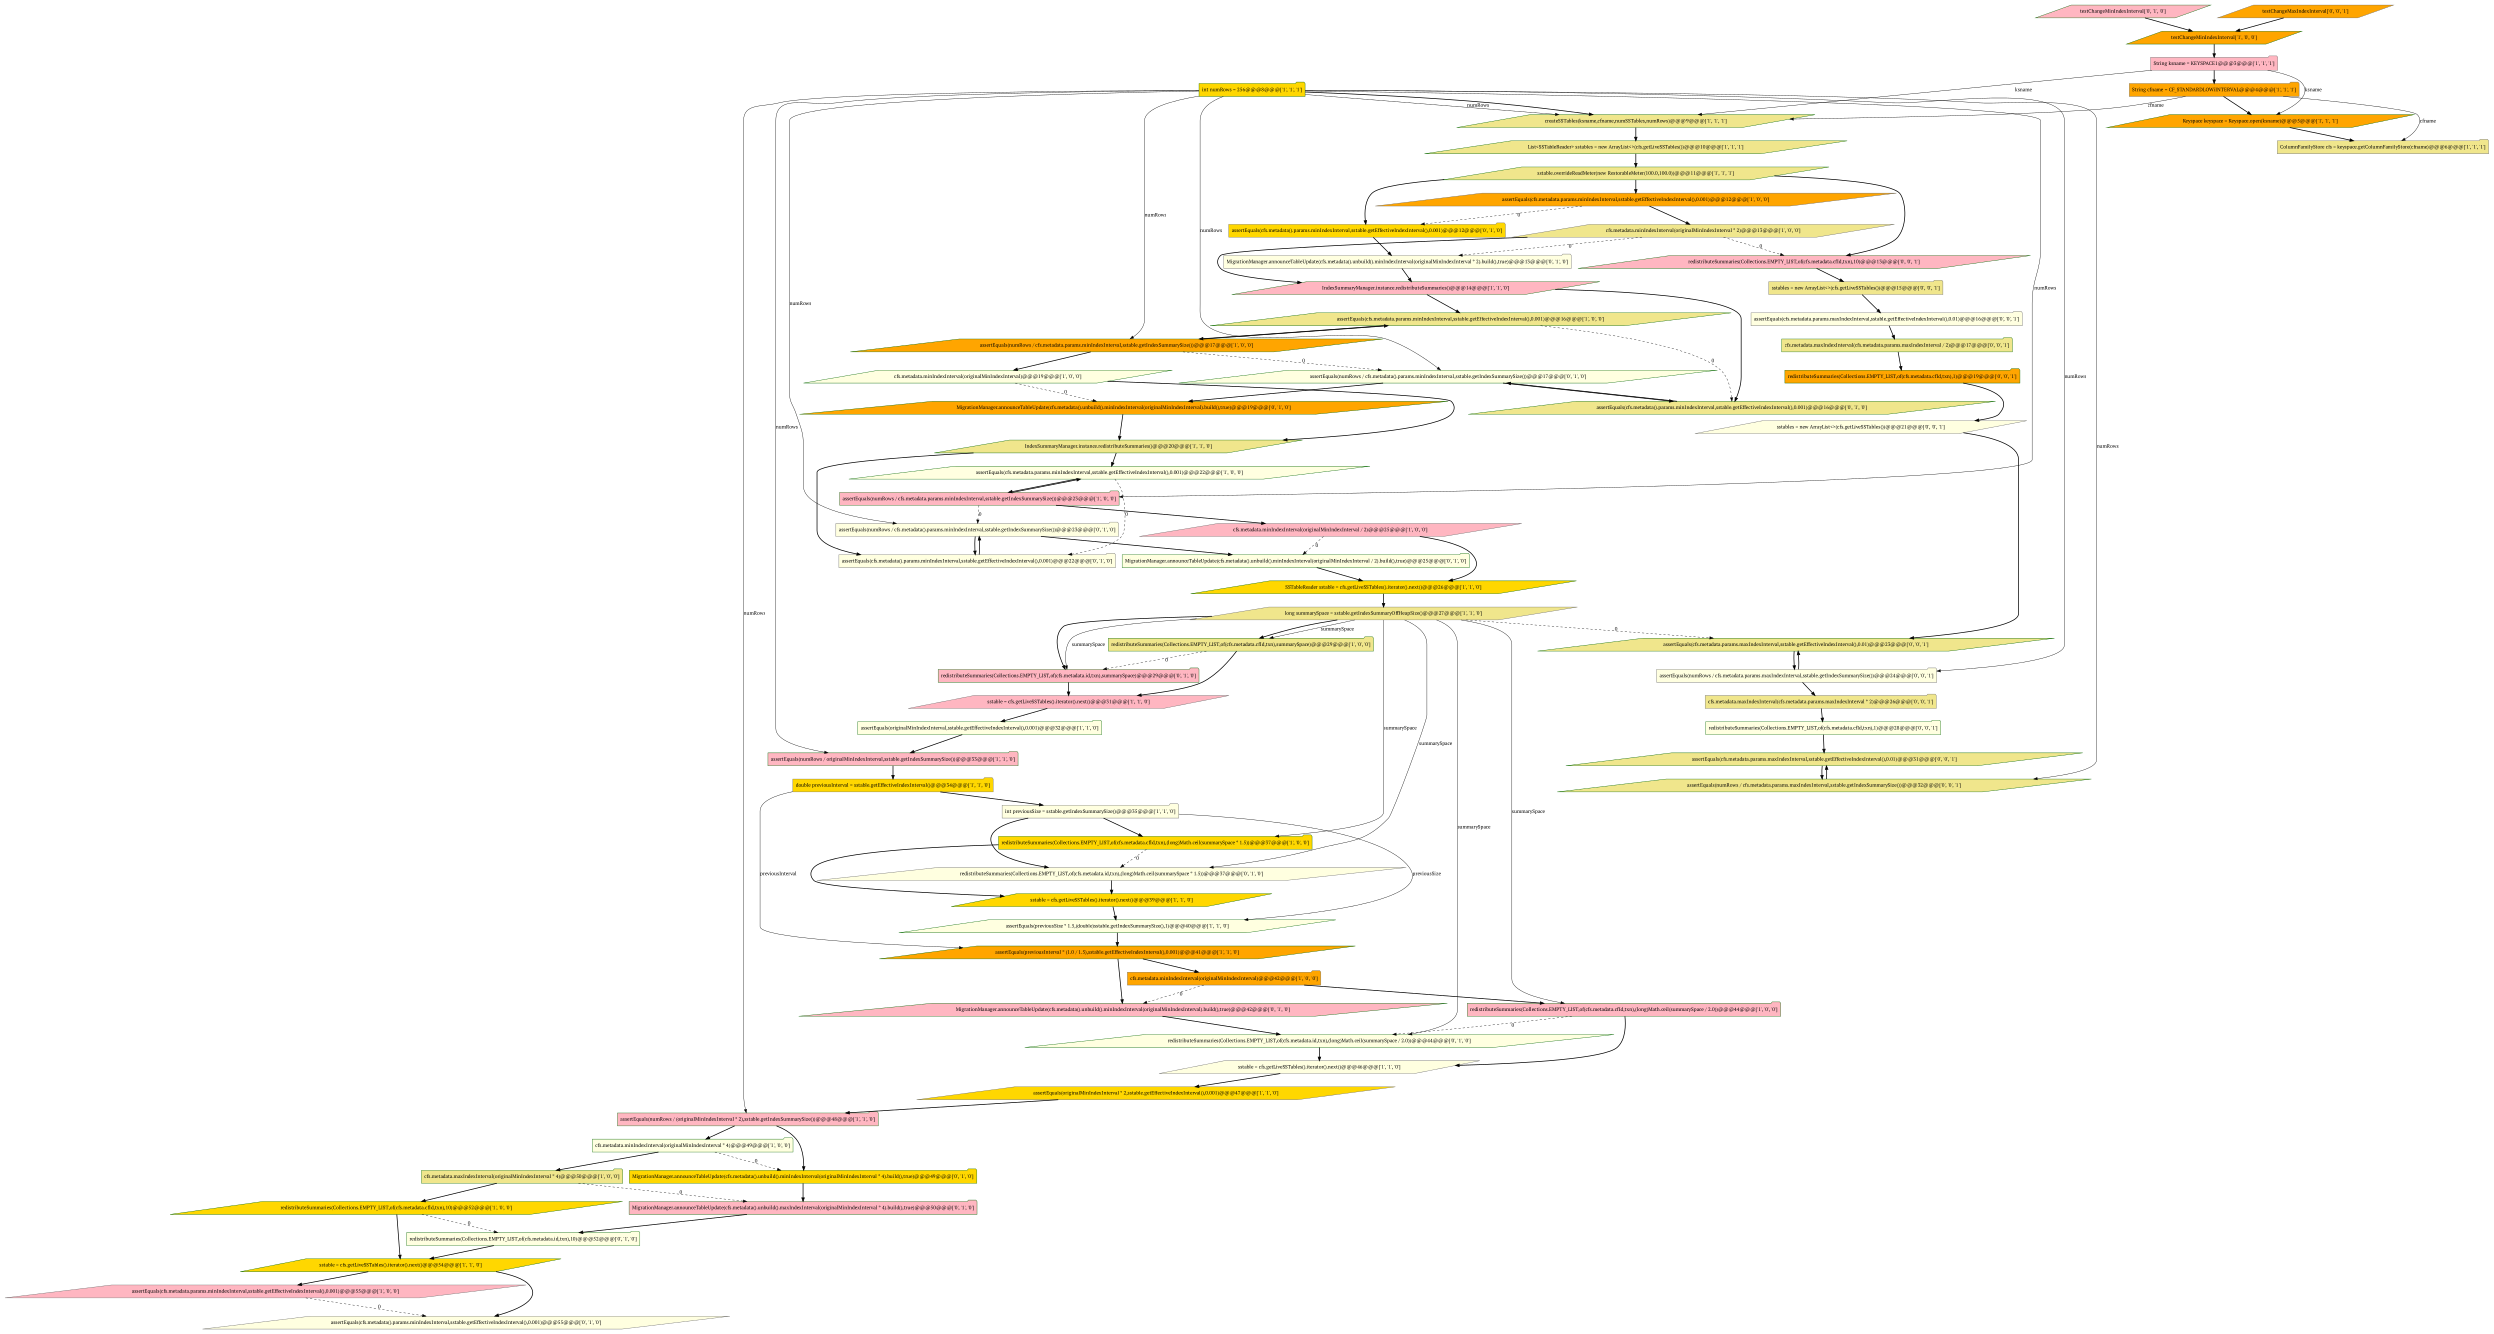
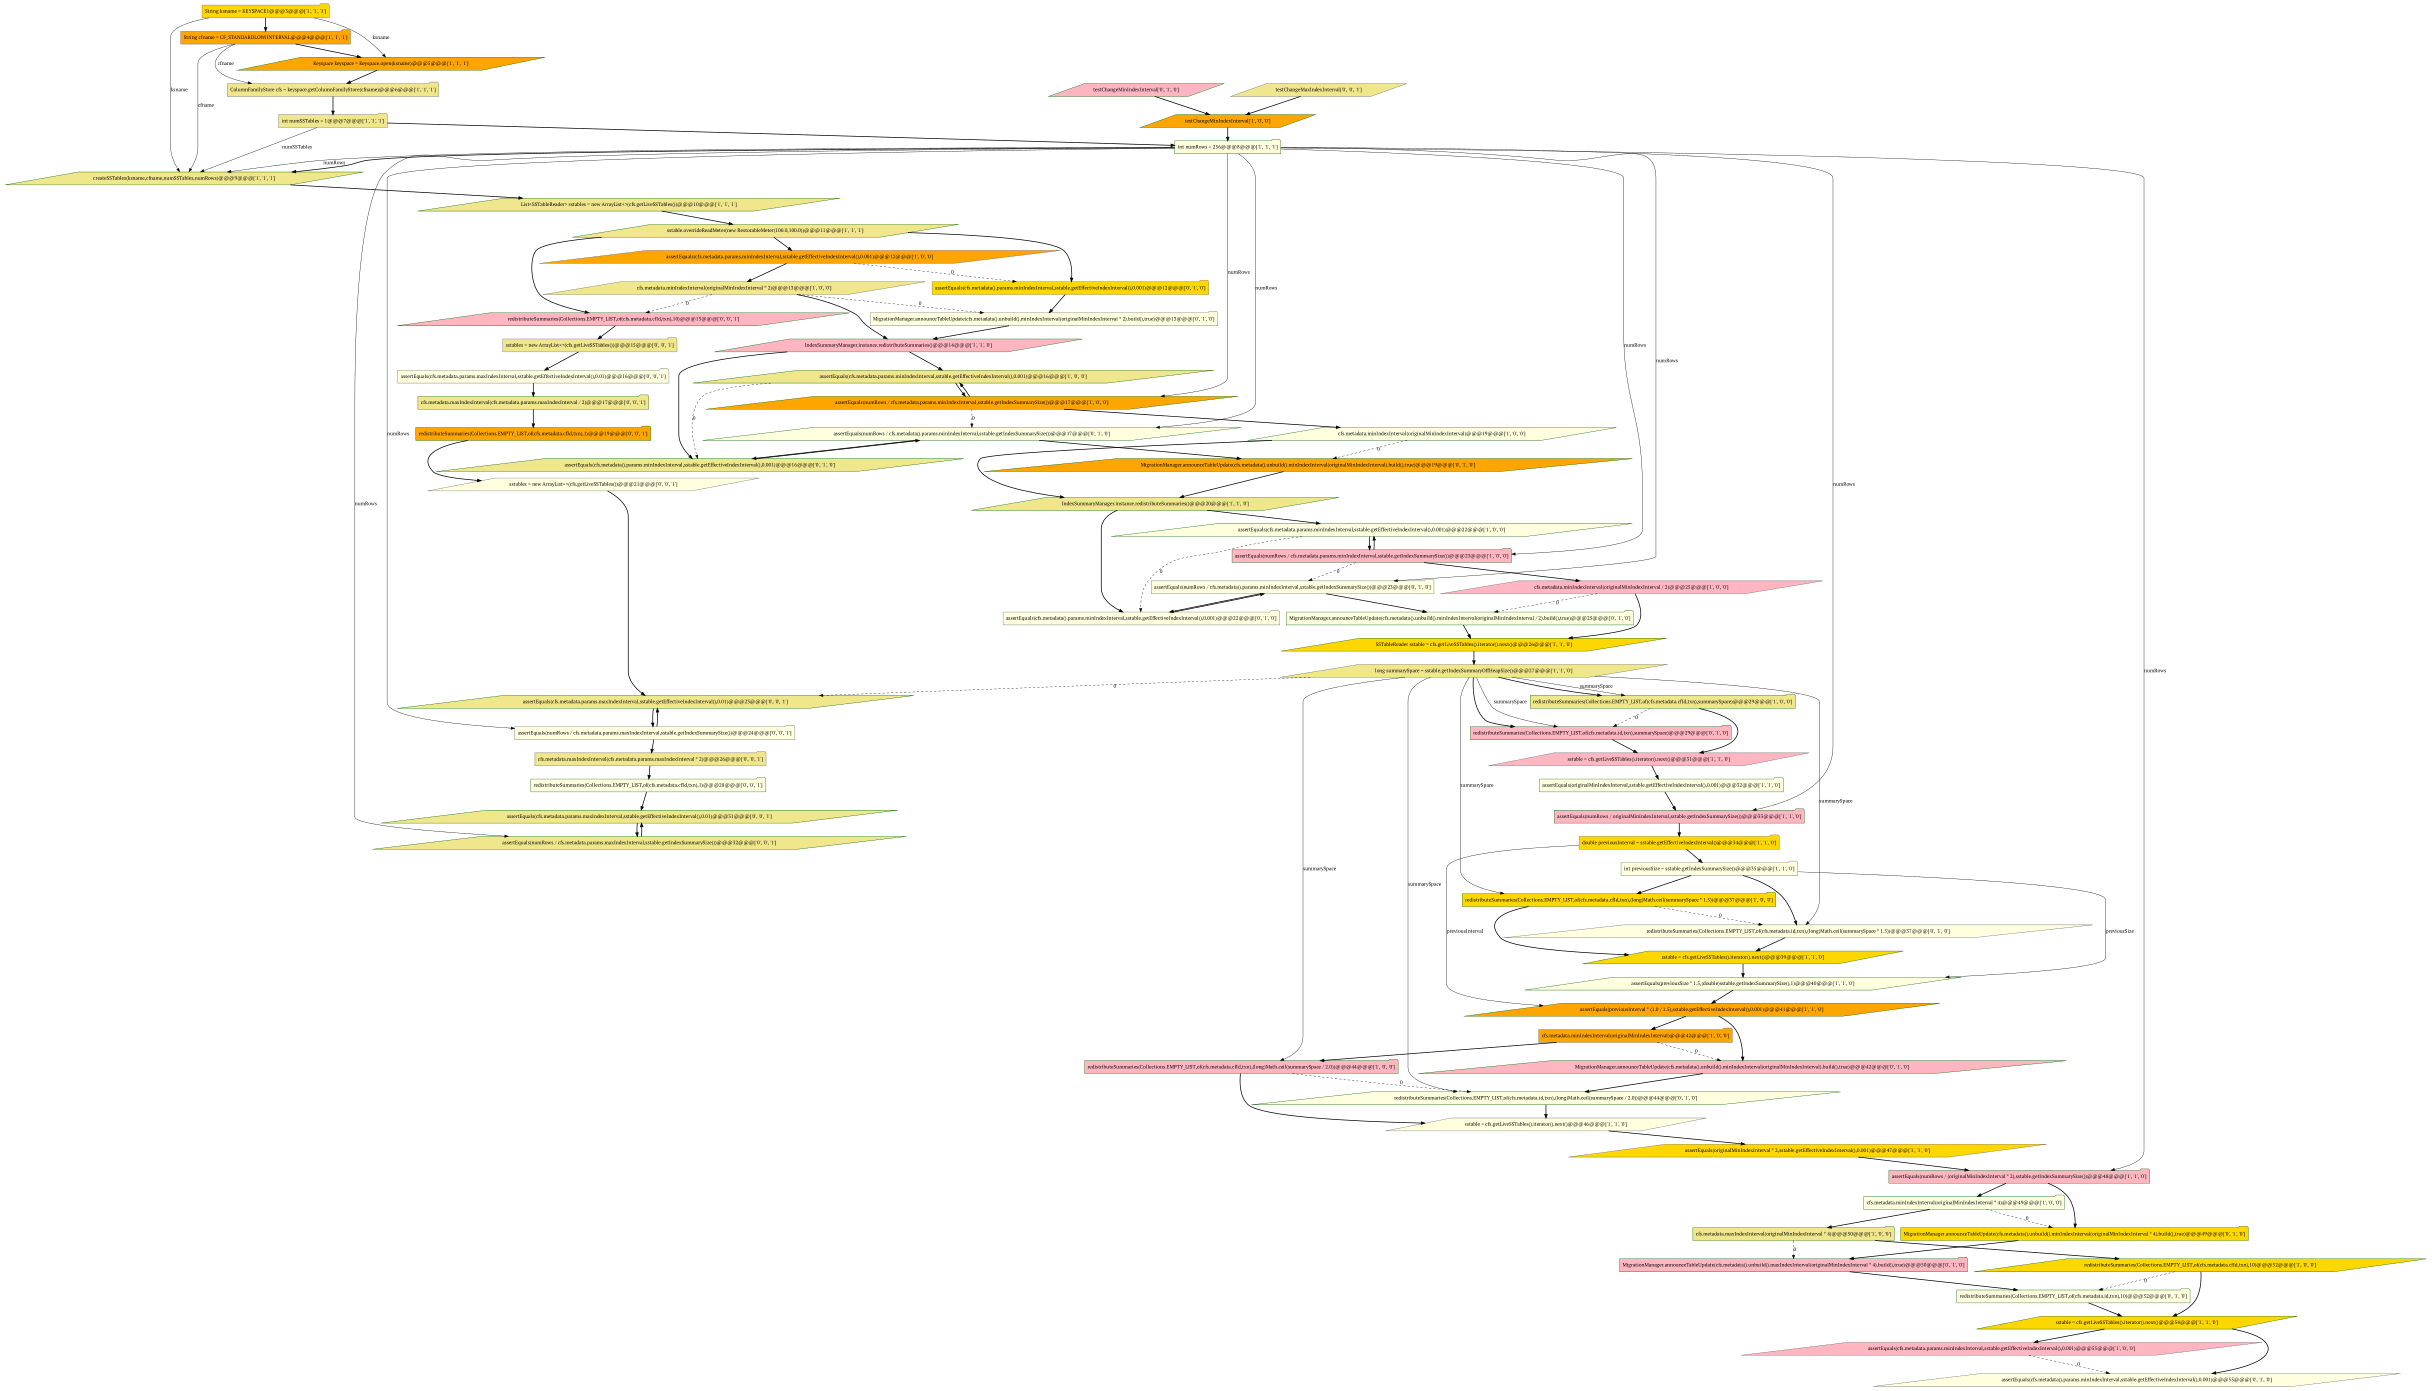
(2306, 11) -> (1319, 90)
(2214, 49) -> (1228, 132)
(2214, 64) -> (266, 11)
(1252, 90) -> (1228, 147)
none -> (333, 121)
